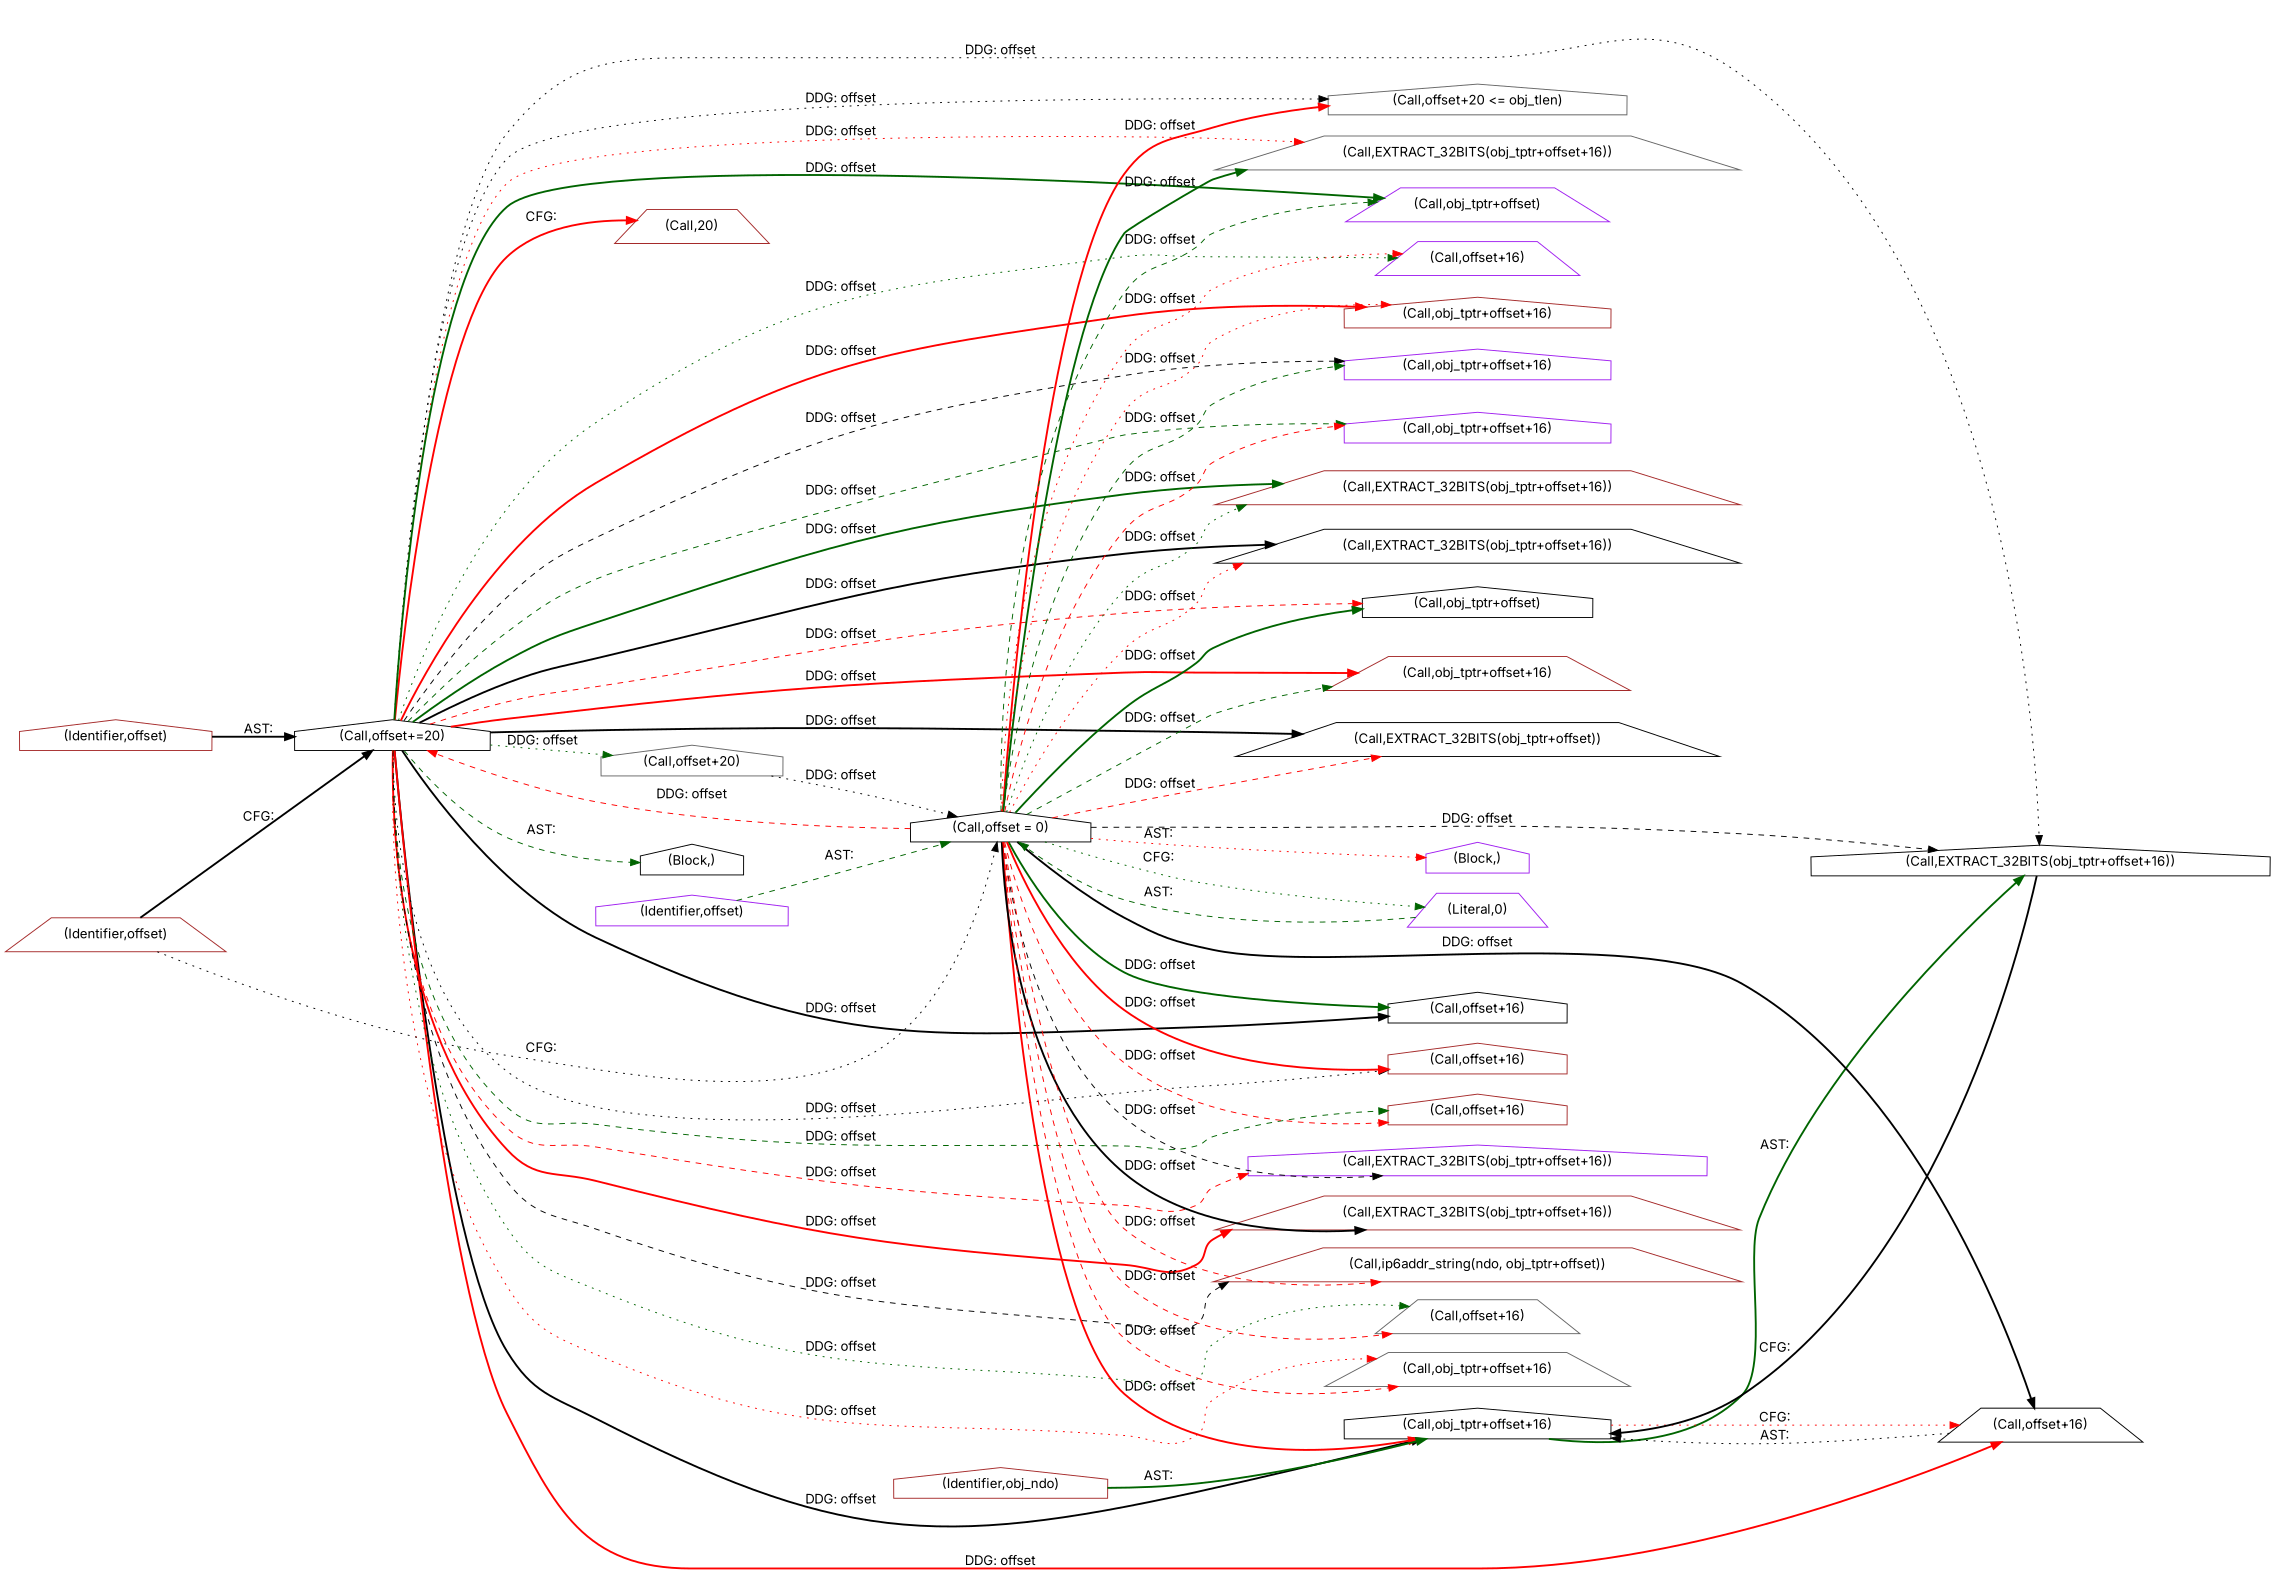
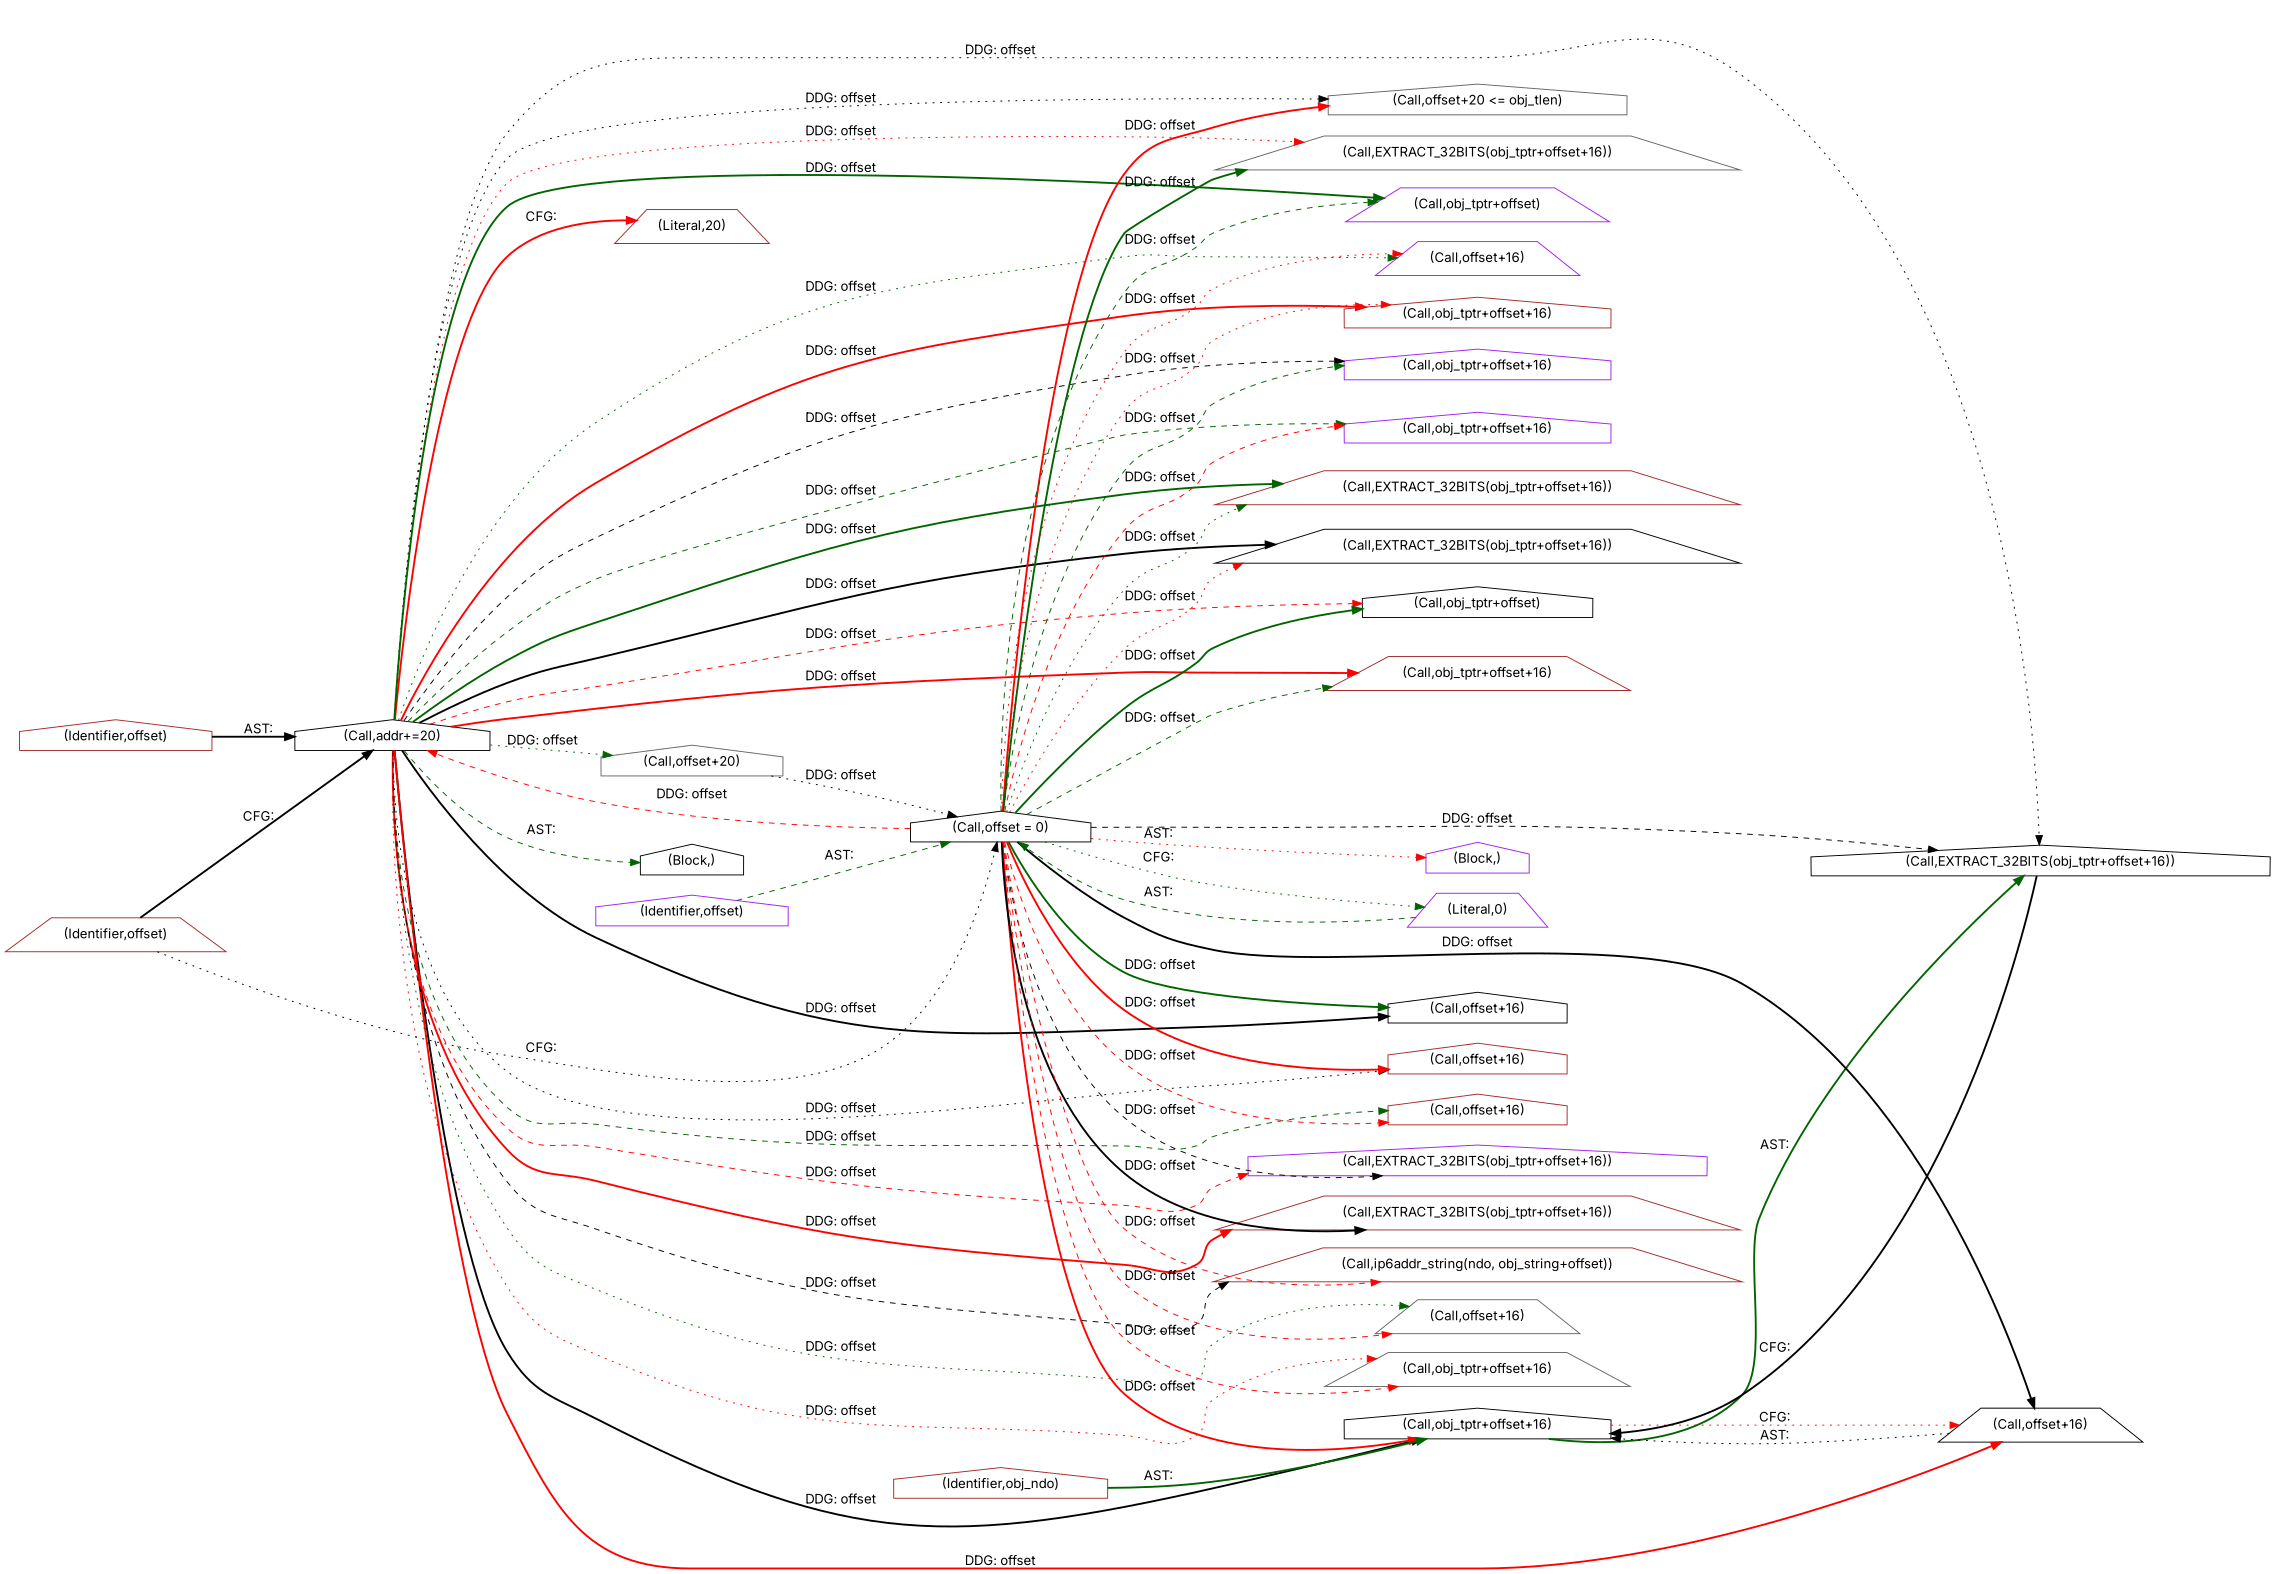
(692, 227) -> (692, 227)
(392, 737) -> (392, 737)
(1478, 740) -> none
(1478, 1265) -> (1478, 1265)
